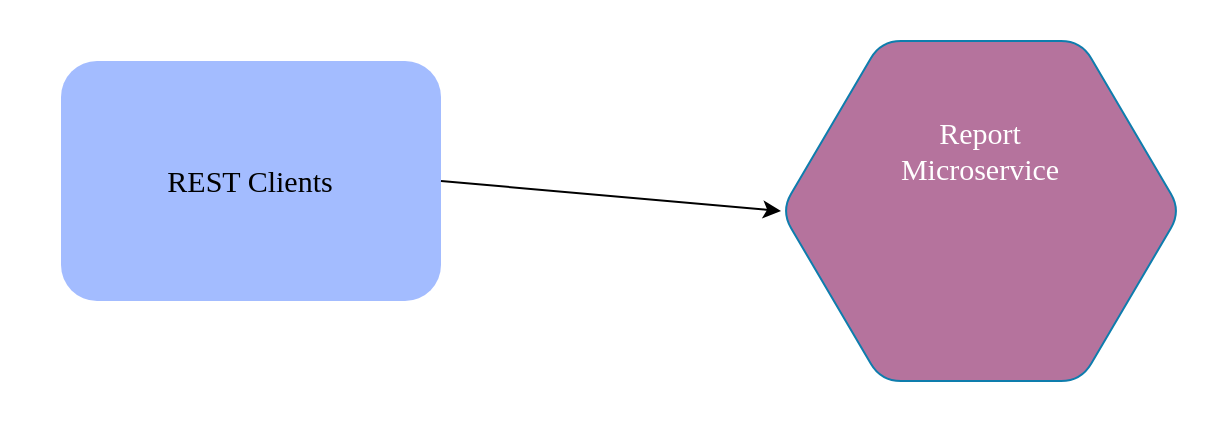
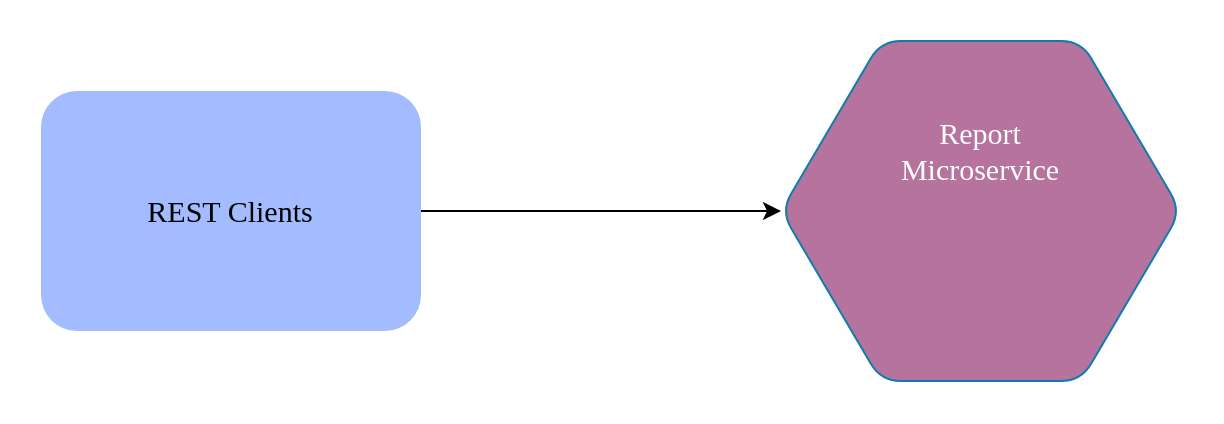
(251, 181) -> (231, 211)
